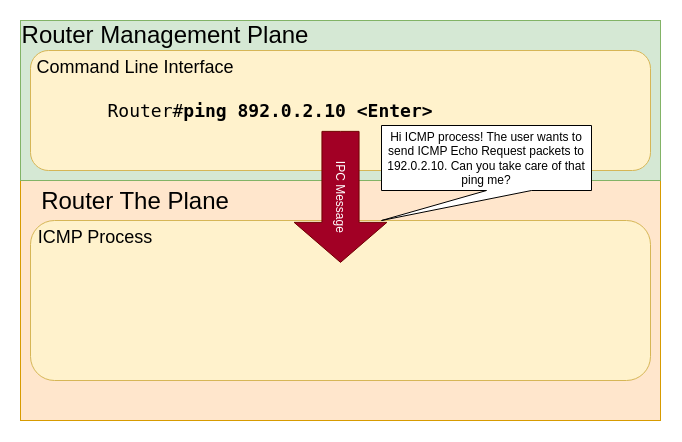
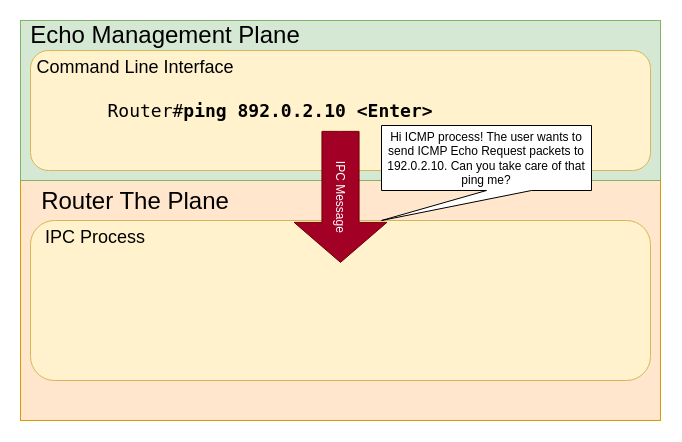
(166, 36) -> (166, 36)
(96, 236) -> (96, 236)
